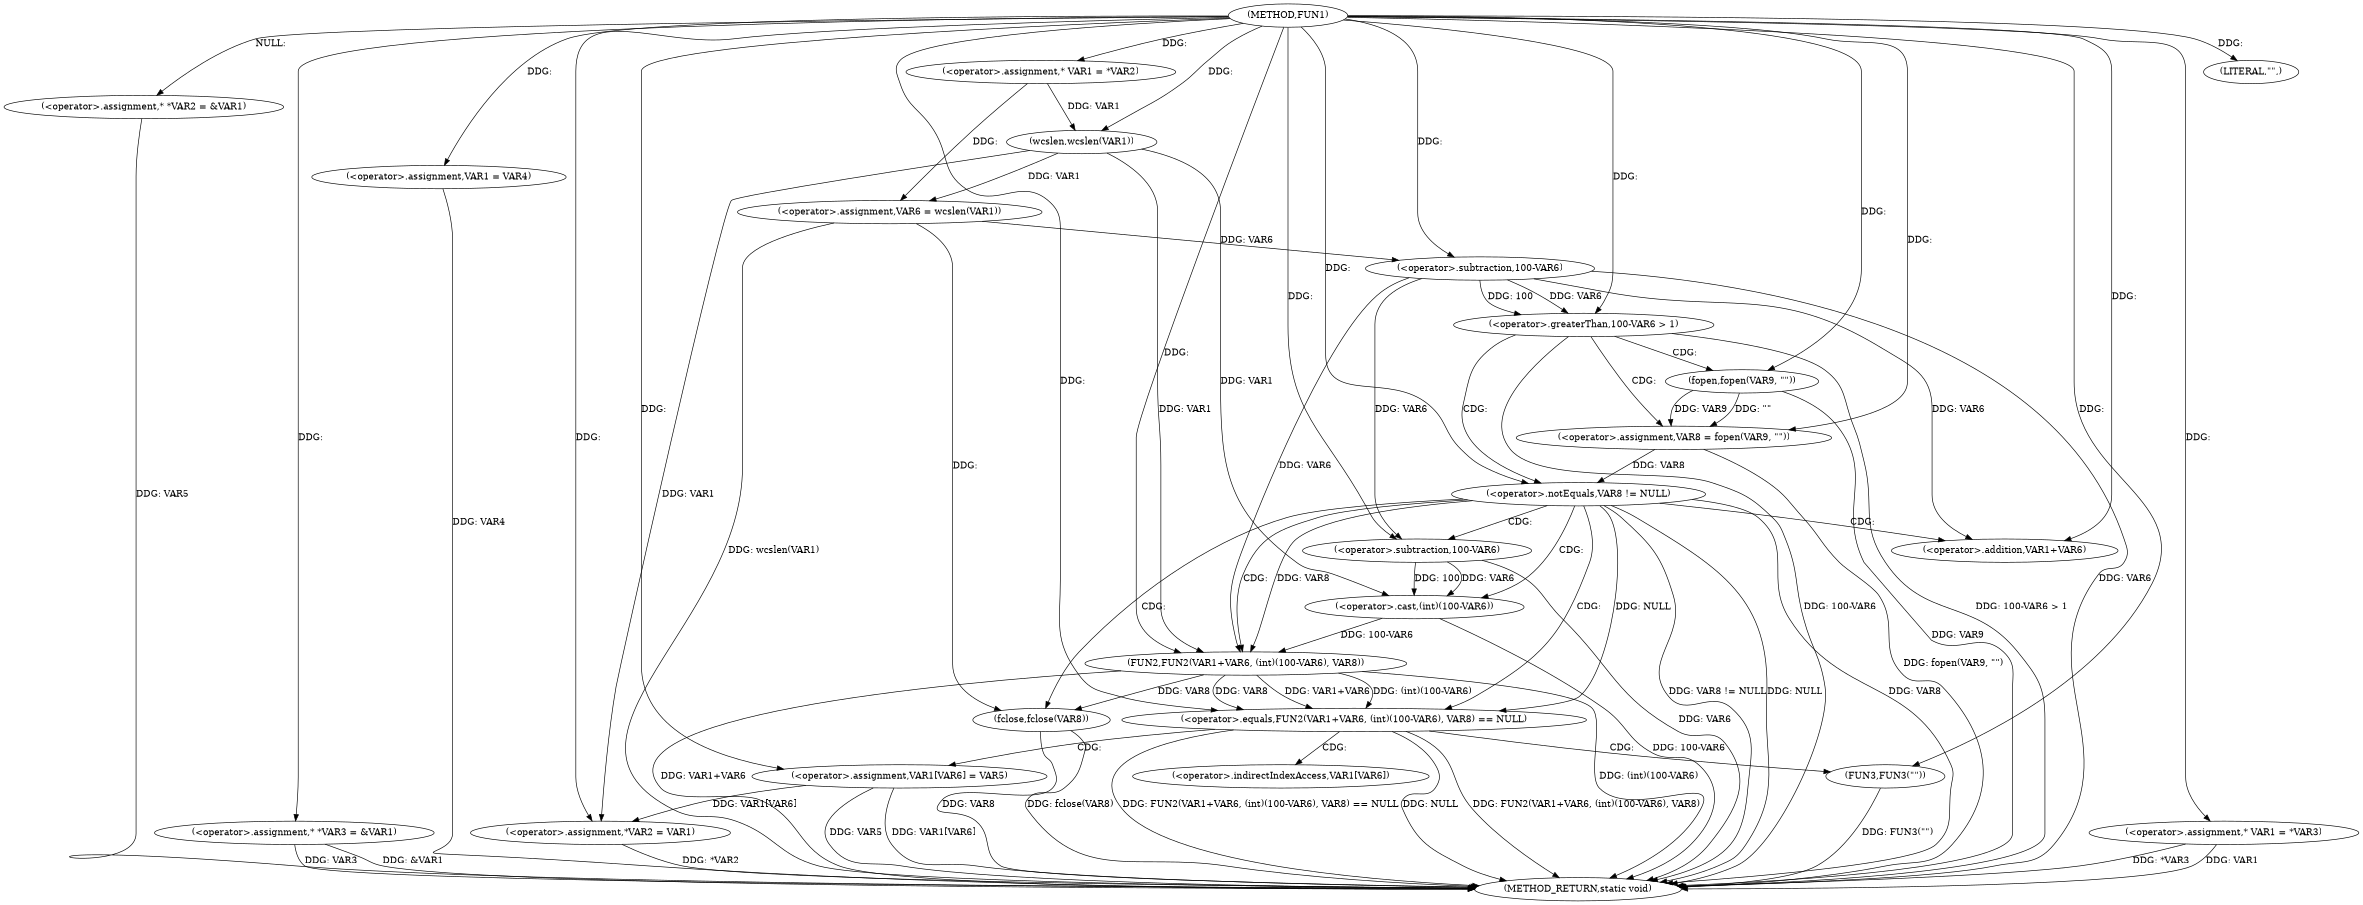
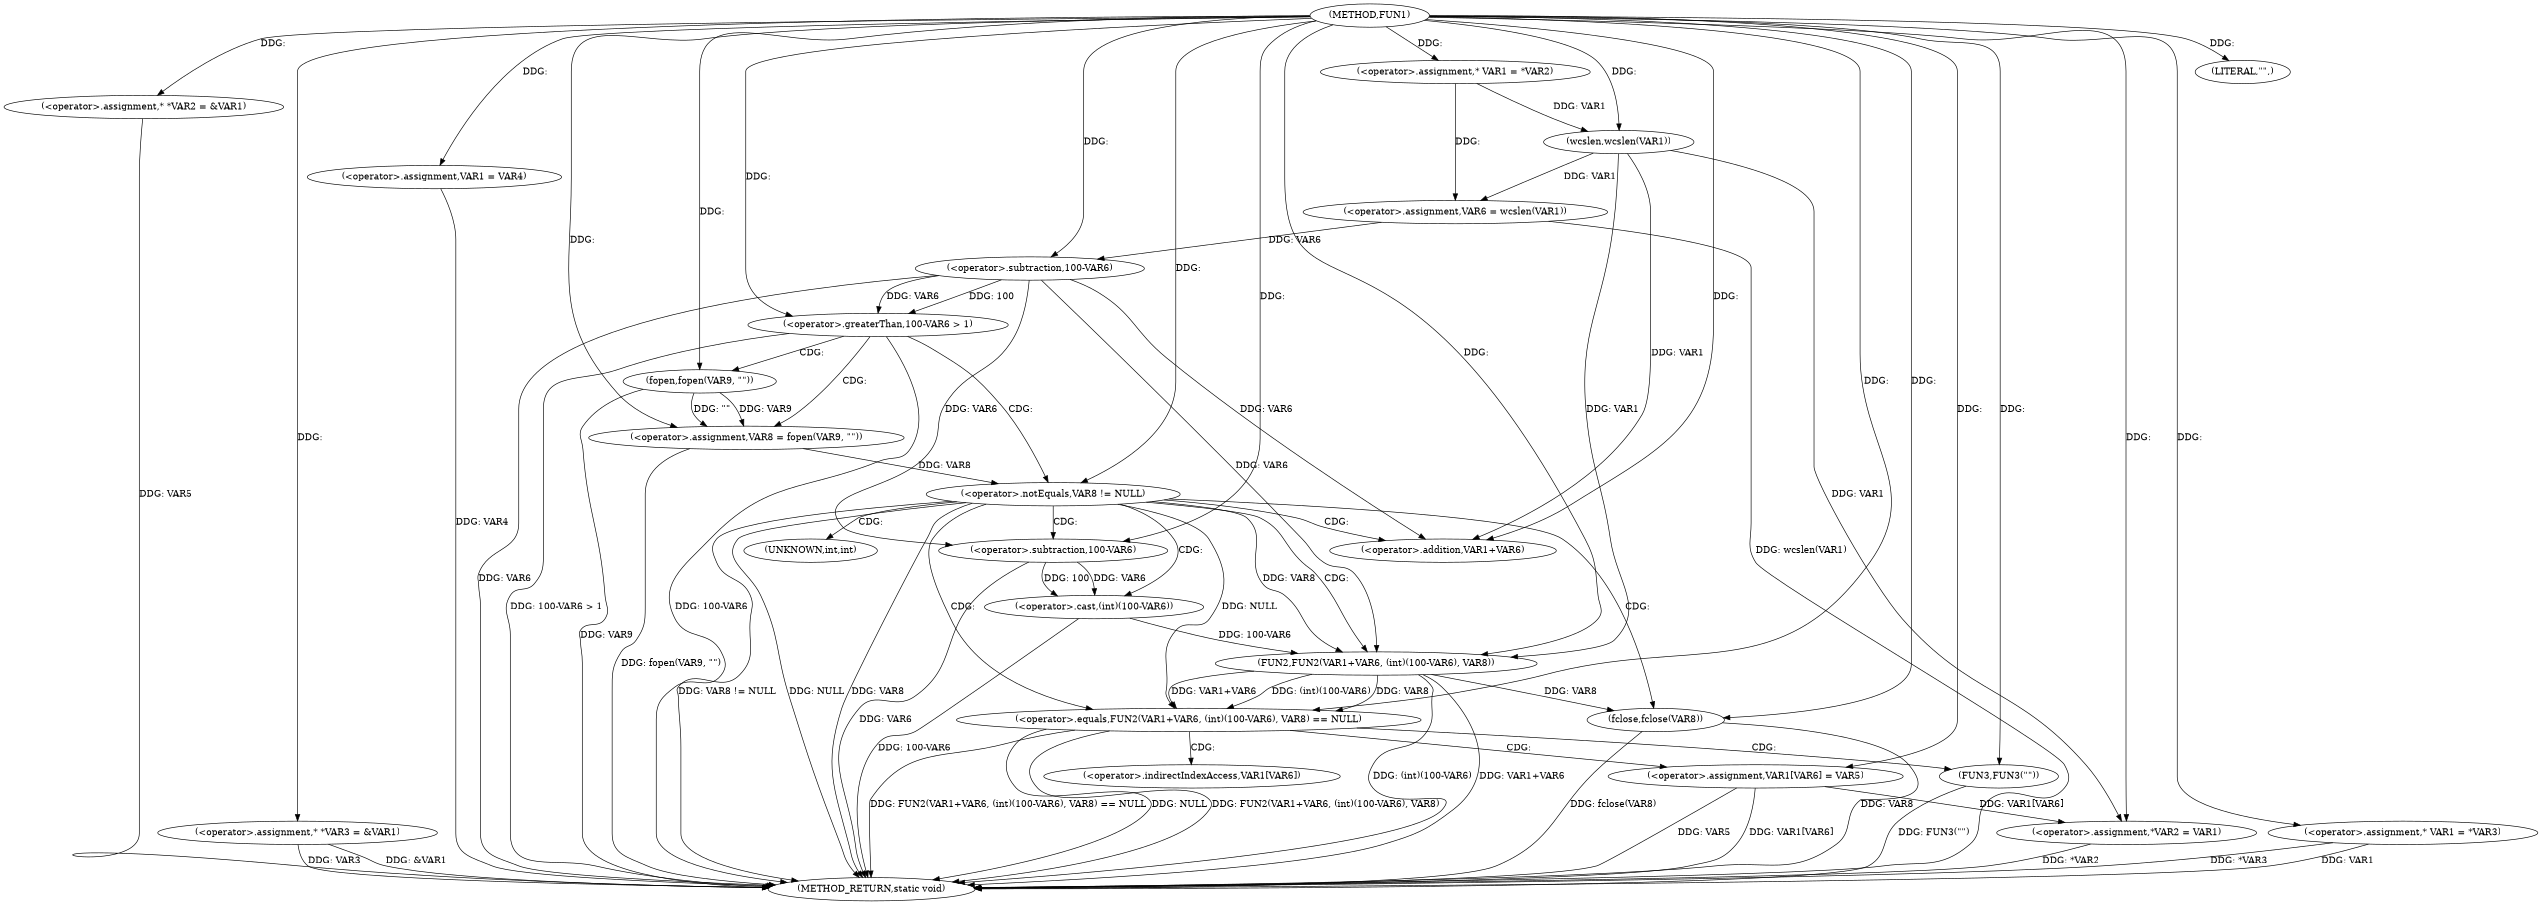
(272, 44) -> (275, 44)
(1221, 391) -> (1649, 386)
(953, 468) -> (1911, 221)
none -> (811, 551)
